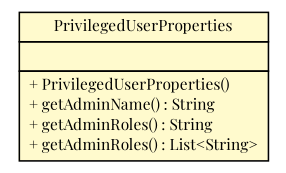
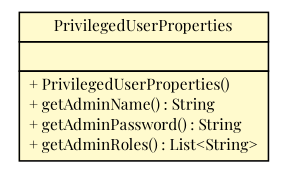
(121, 125) -> (135, 125)
